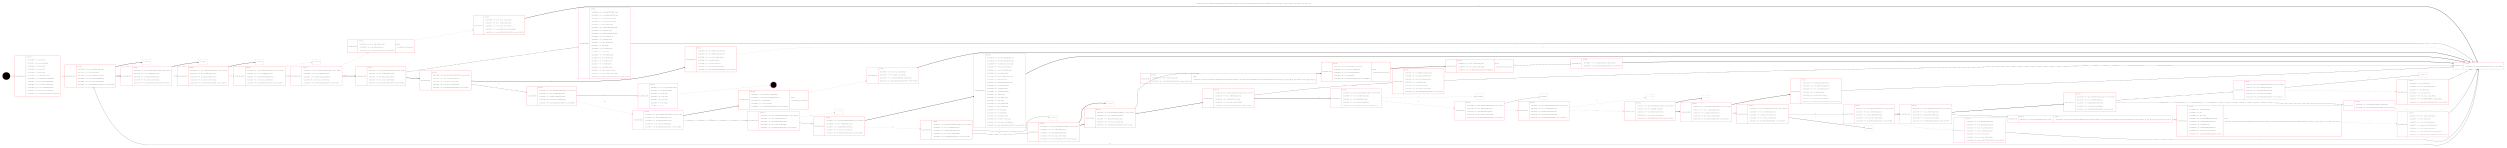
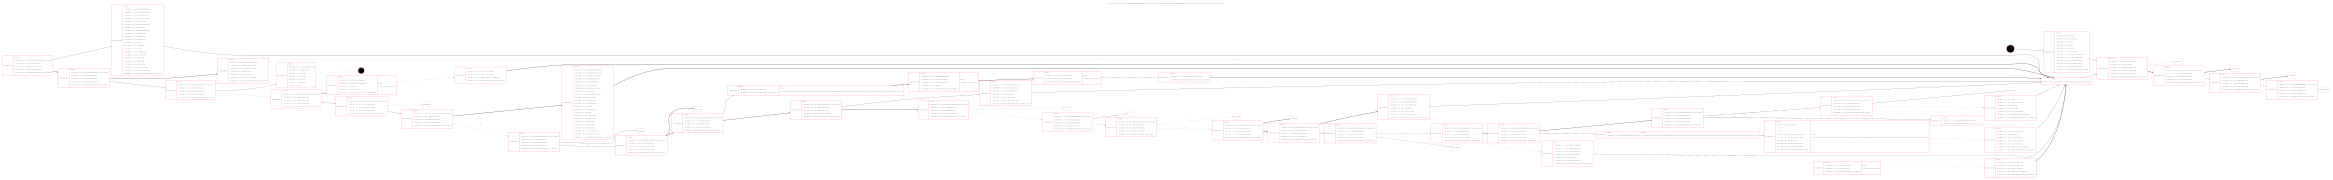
(128, 64) -> (2161, 64)
(316, 76) -> none
